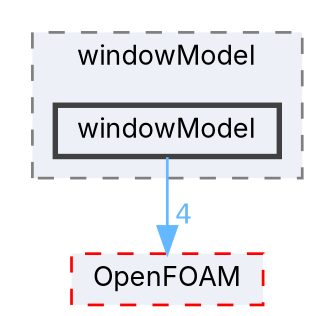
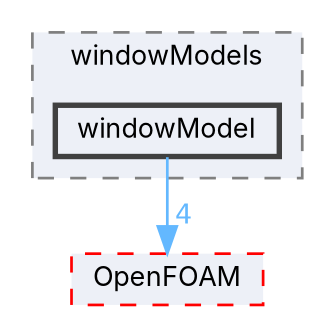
(167, 58) -> (167, 58)
